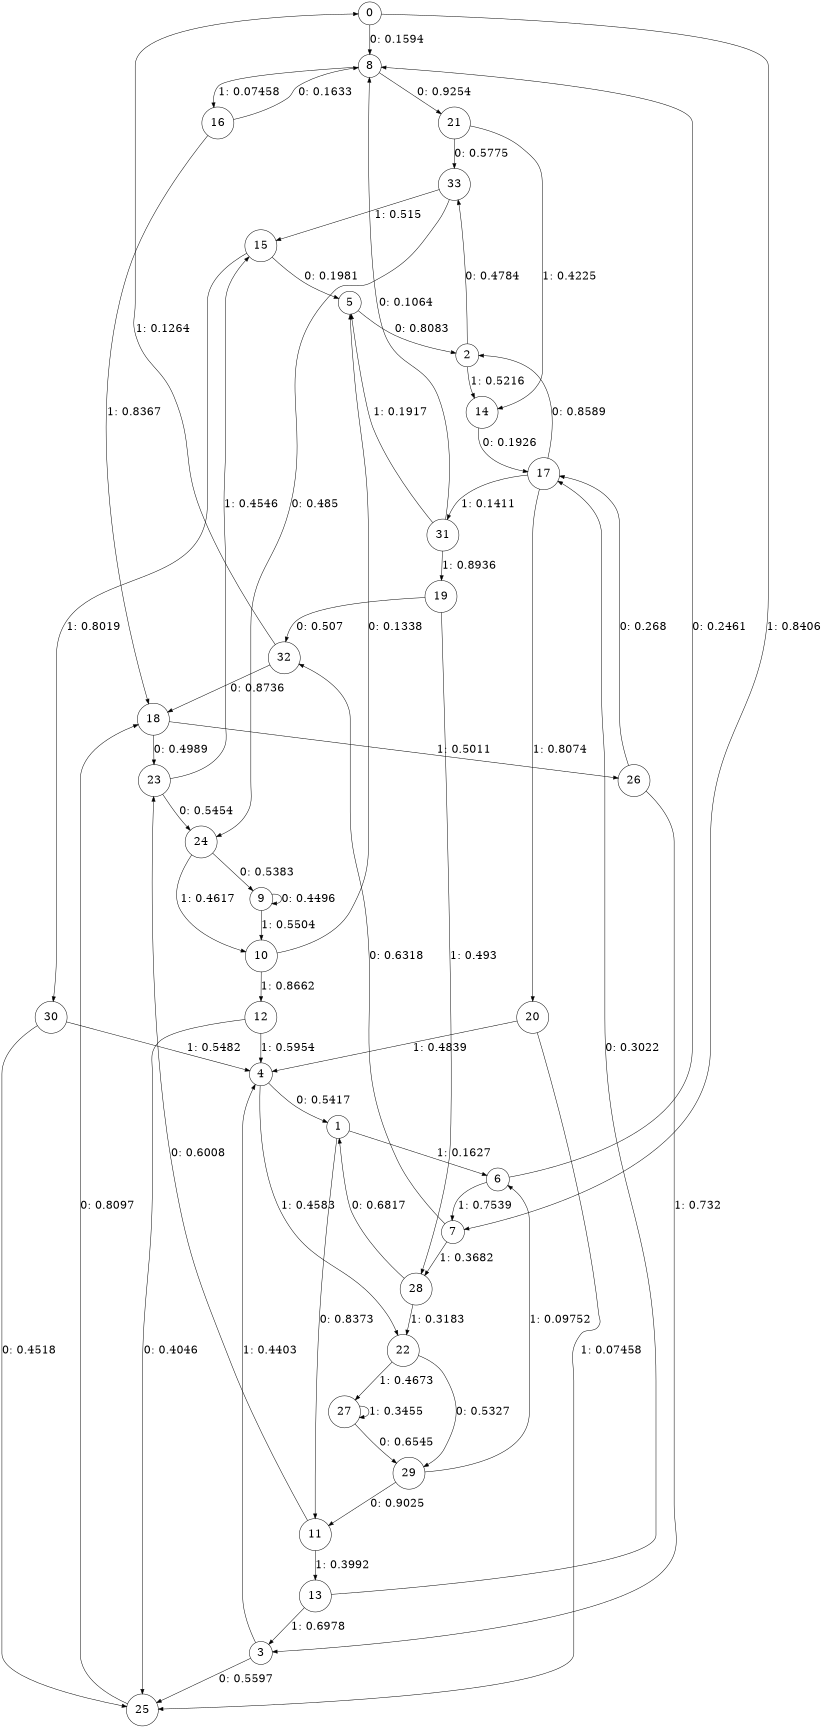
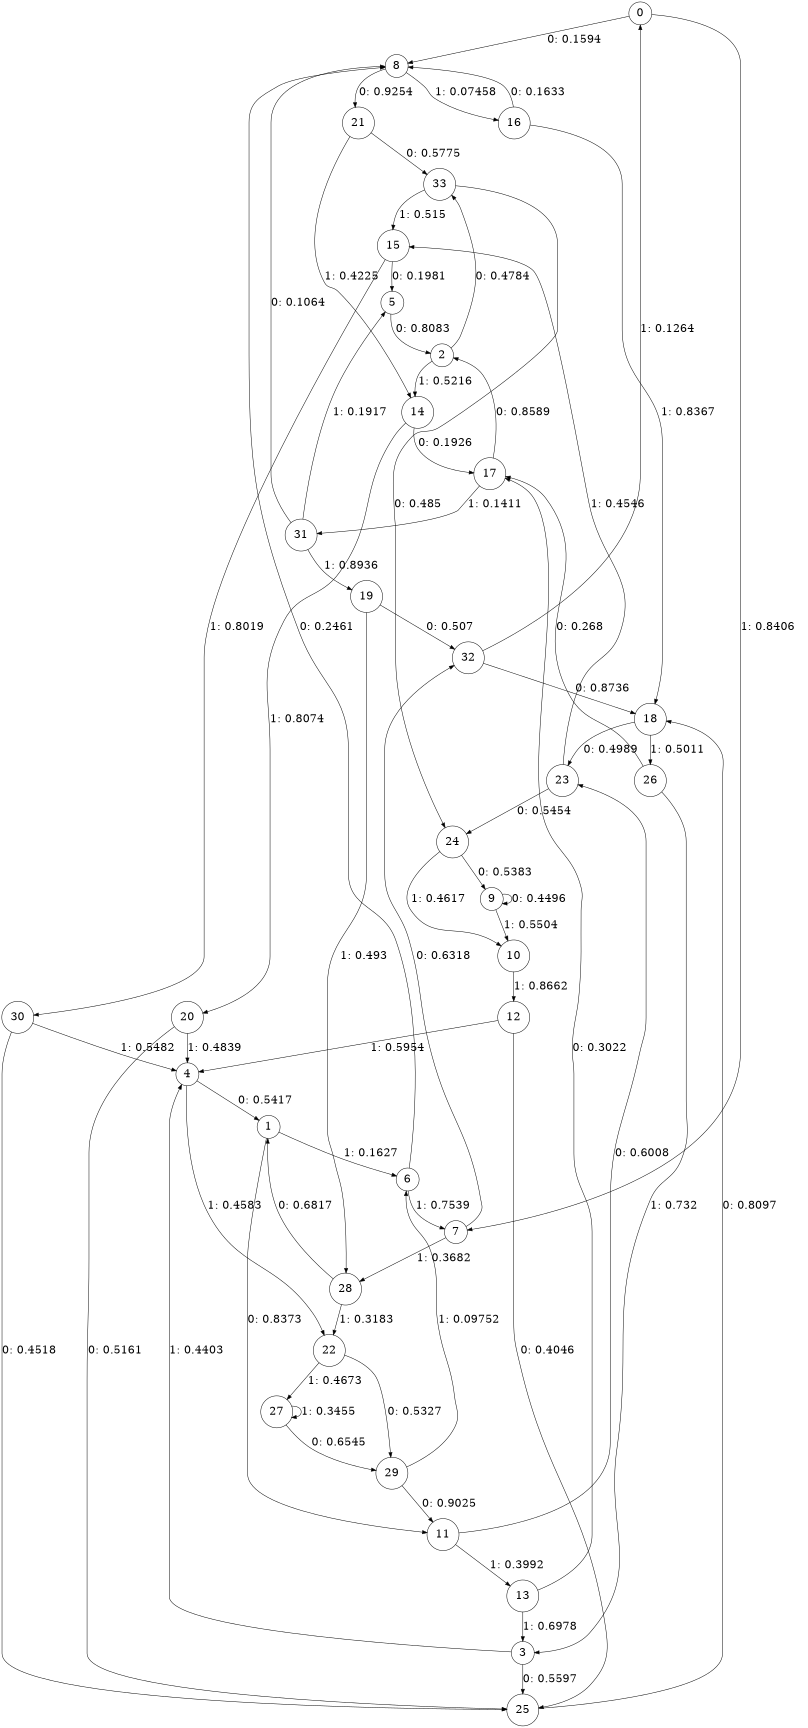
(368, 660) -> none
(533, 742) -> (268, 712)
(615, 1350) -> (121, 1350)
